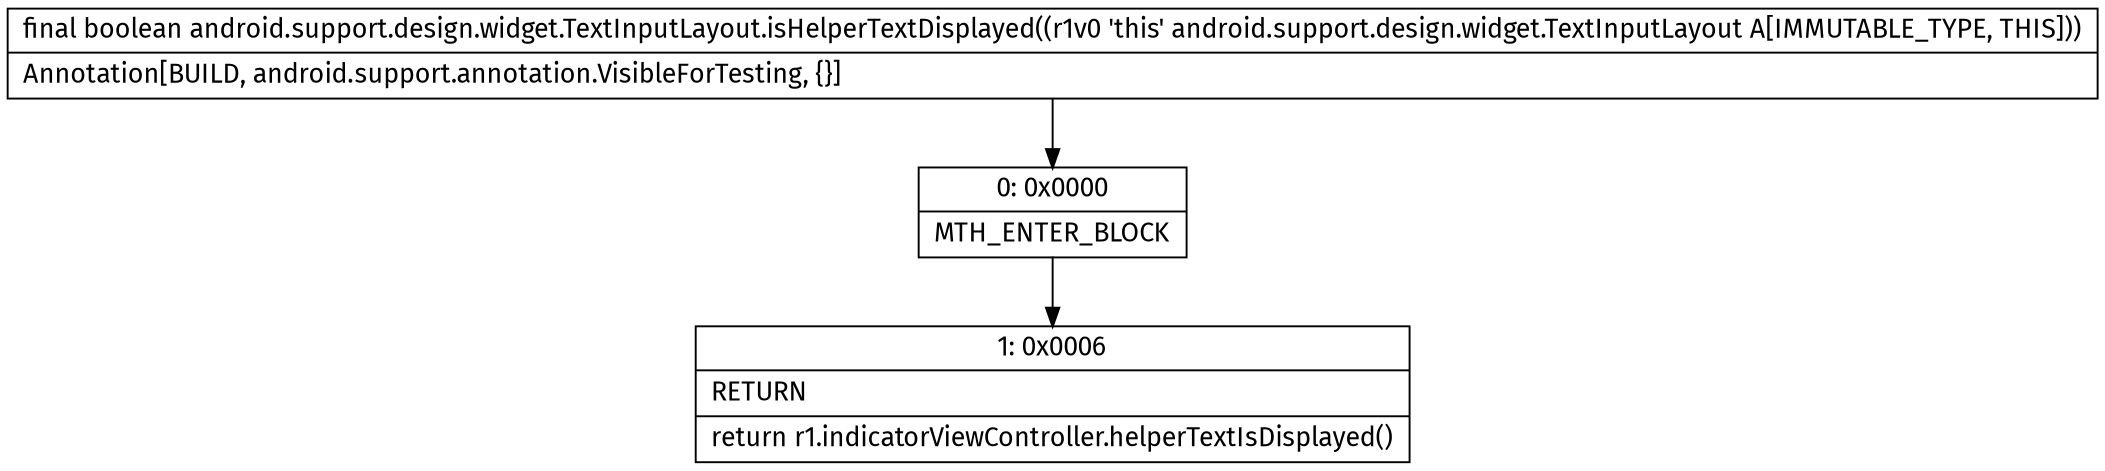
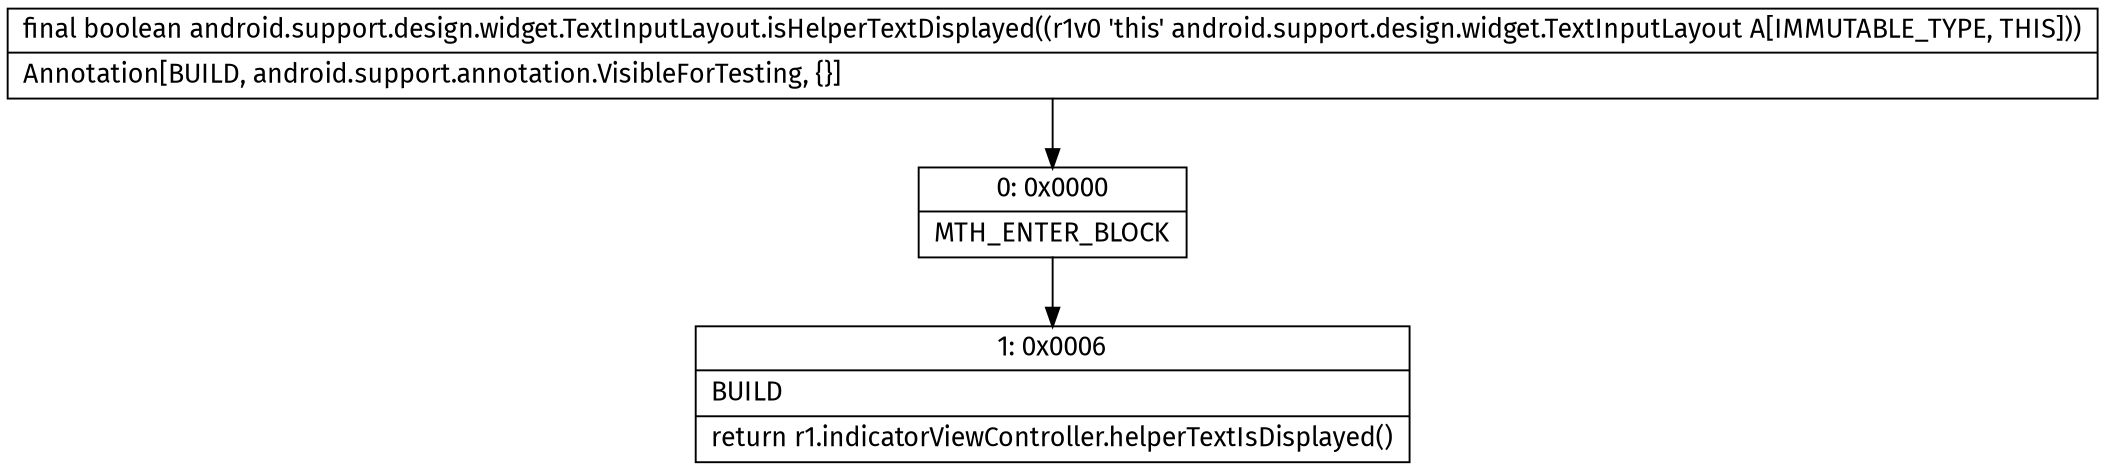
(760, 392) -> (747, 392)
